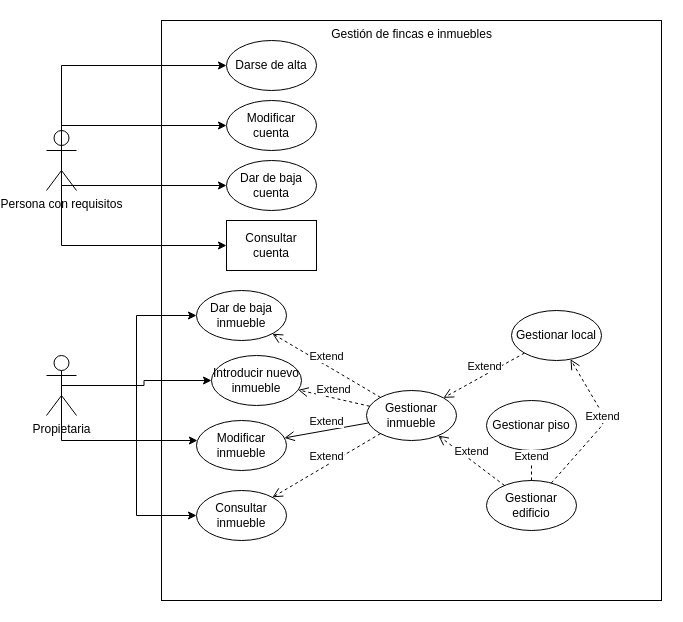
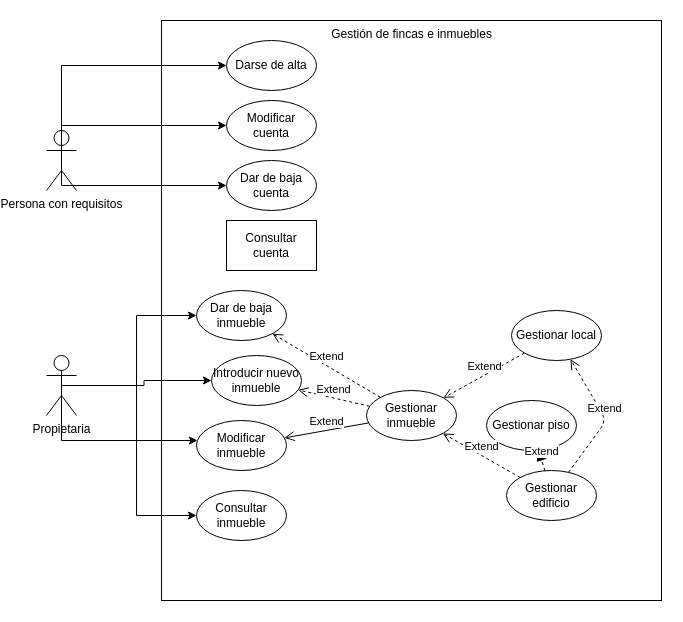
(112, 246) -> none
(328, 465) -> none
(532, 506) -> (552, 496)
